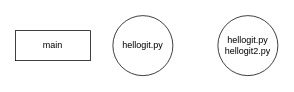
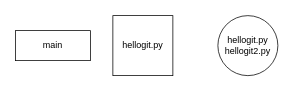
(143, 45) -> (143, 45)
